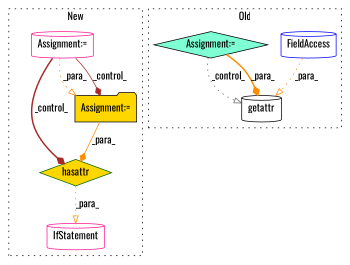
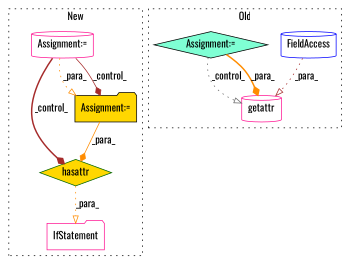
(293, 75) -> (293, 75)
(262, 109) -> (262, 109)
(76, 237) -> (76, 237)
